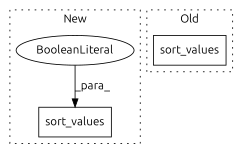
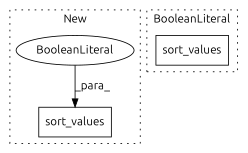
(190, 19) -> (192, 19)
